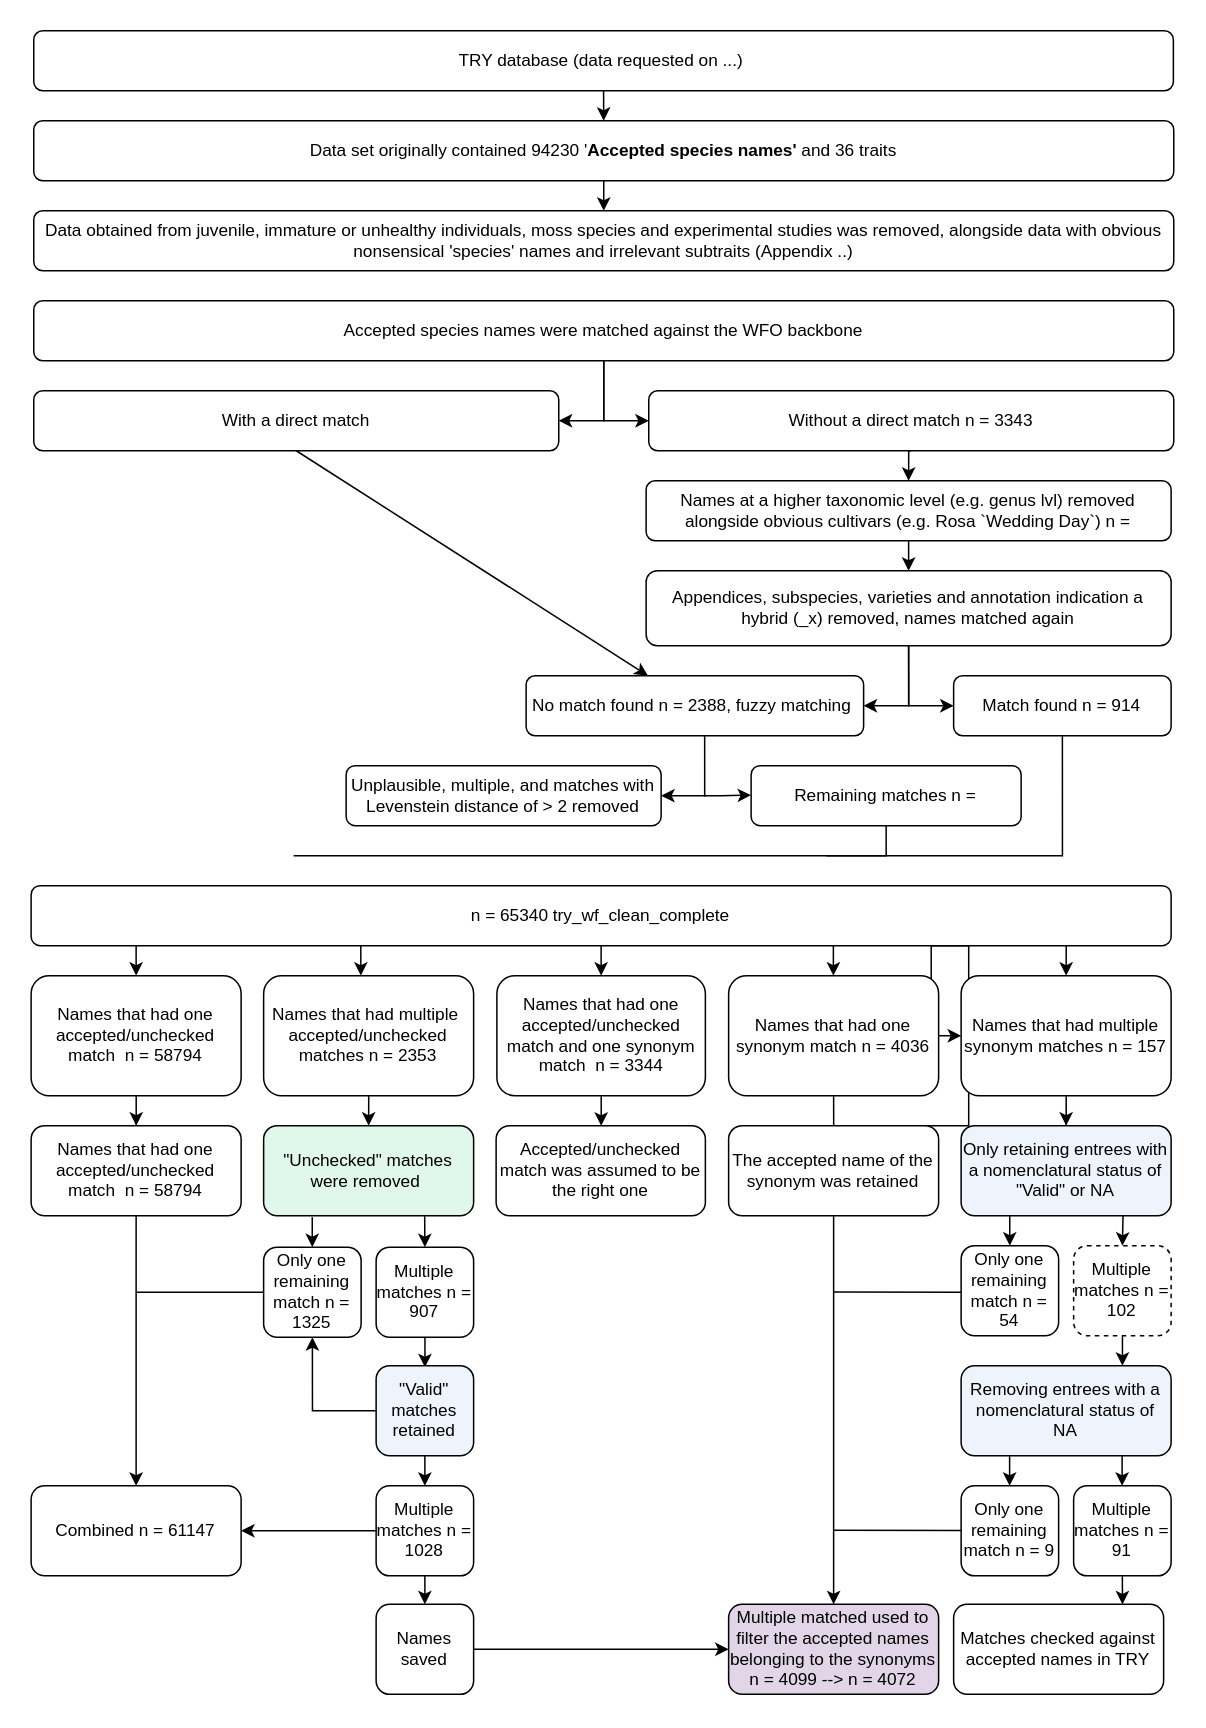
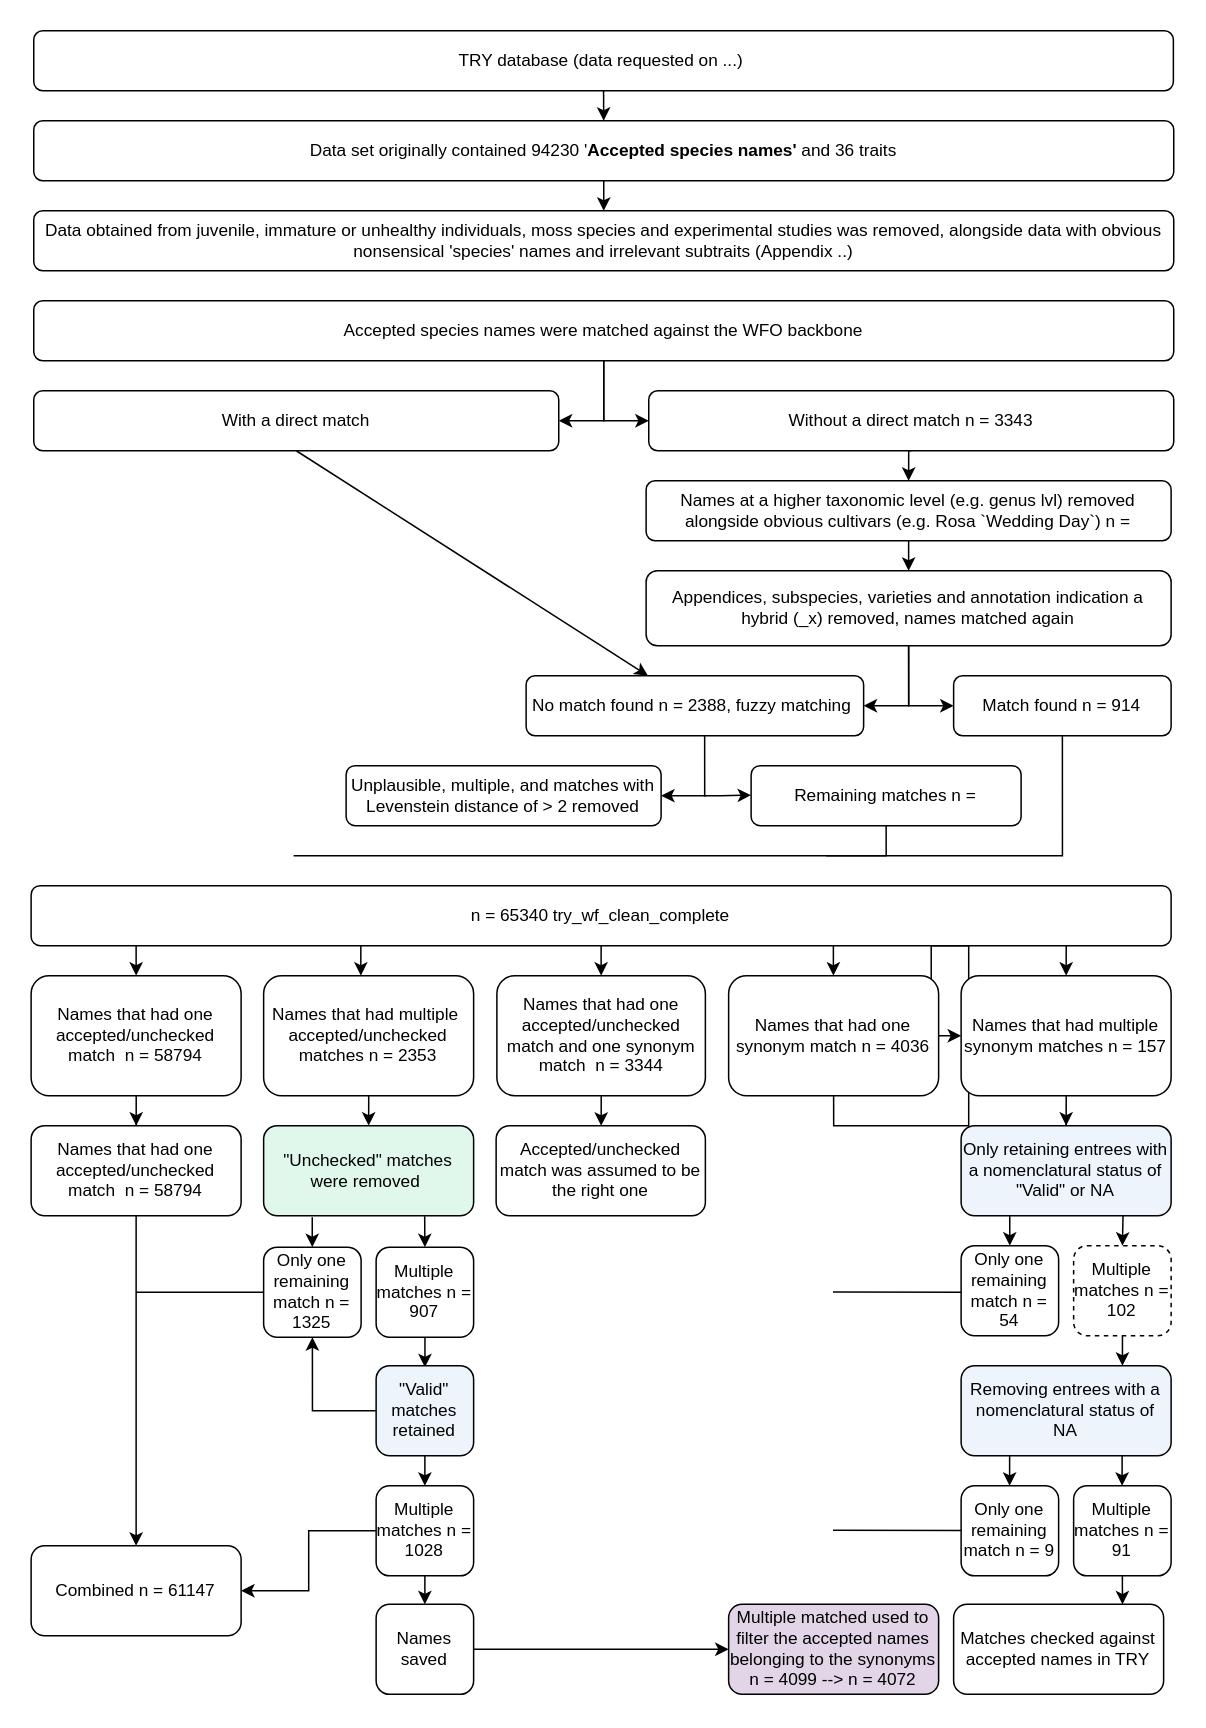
(834, 1171) -> none
(834, 1405) -> none
(136, 1531) -> (136, 1591)
